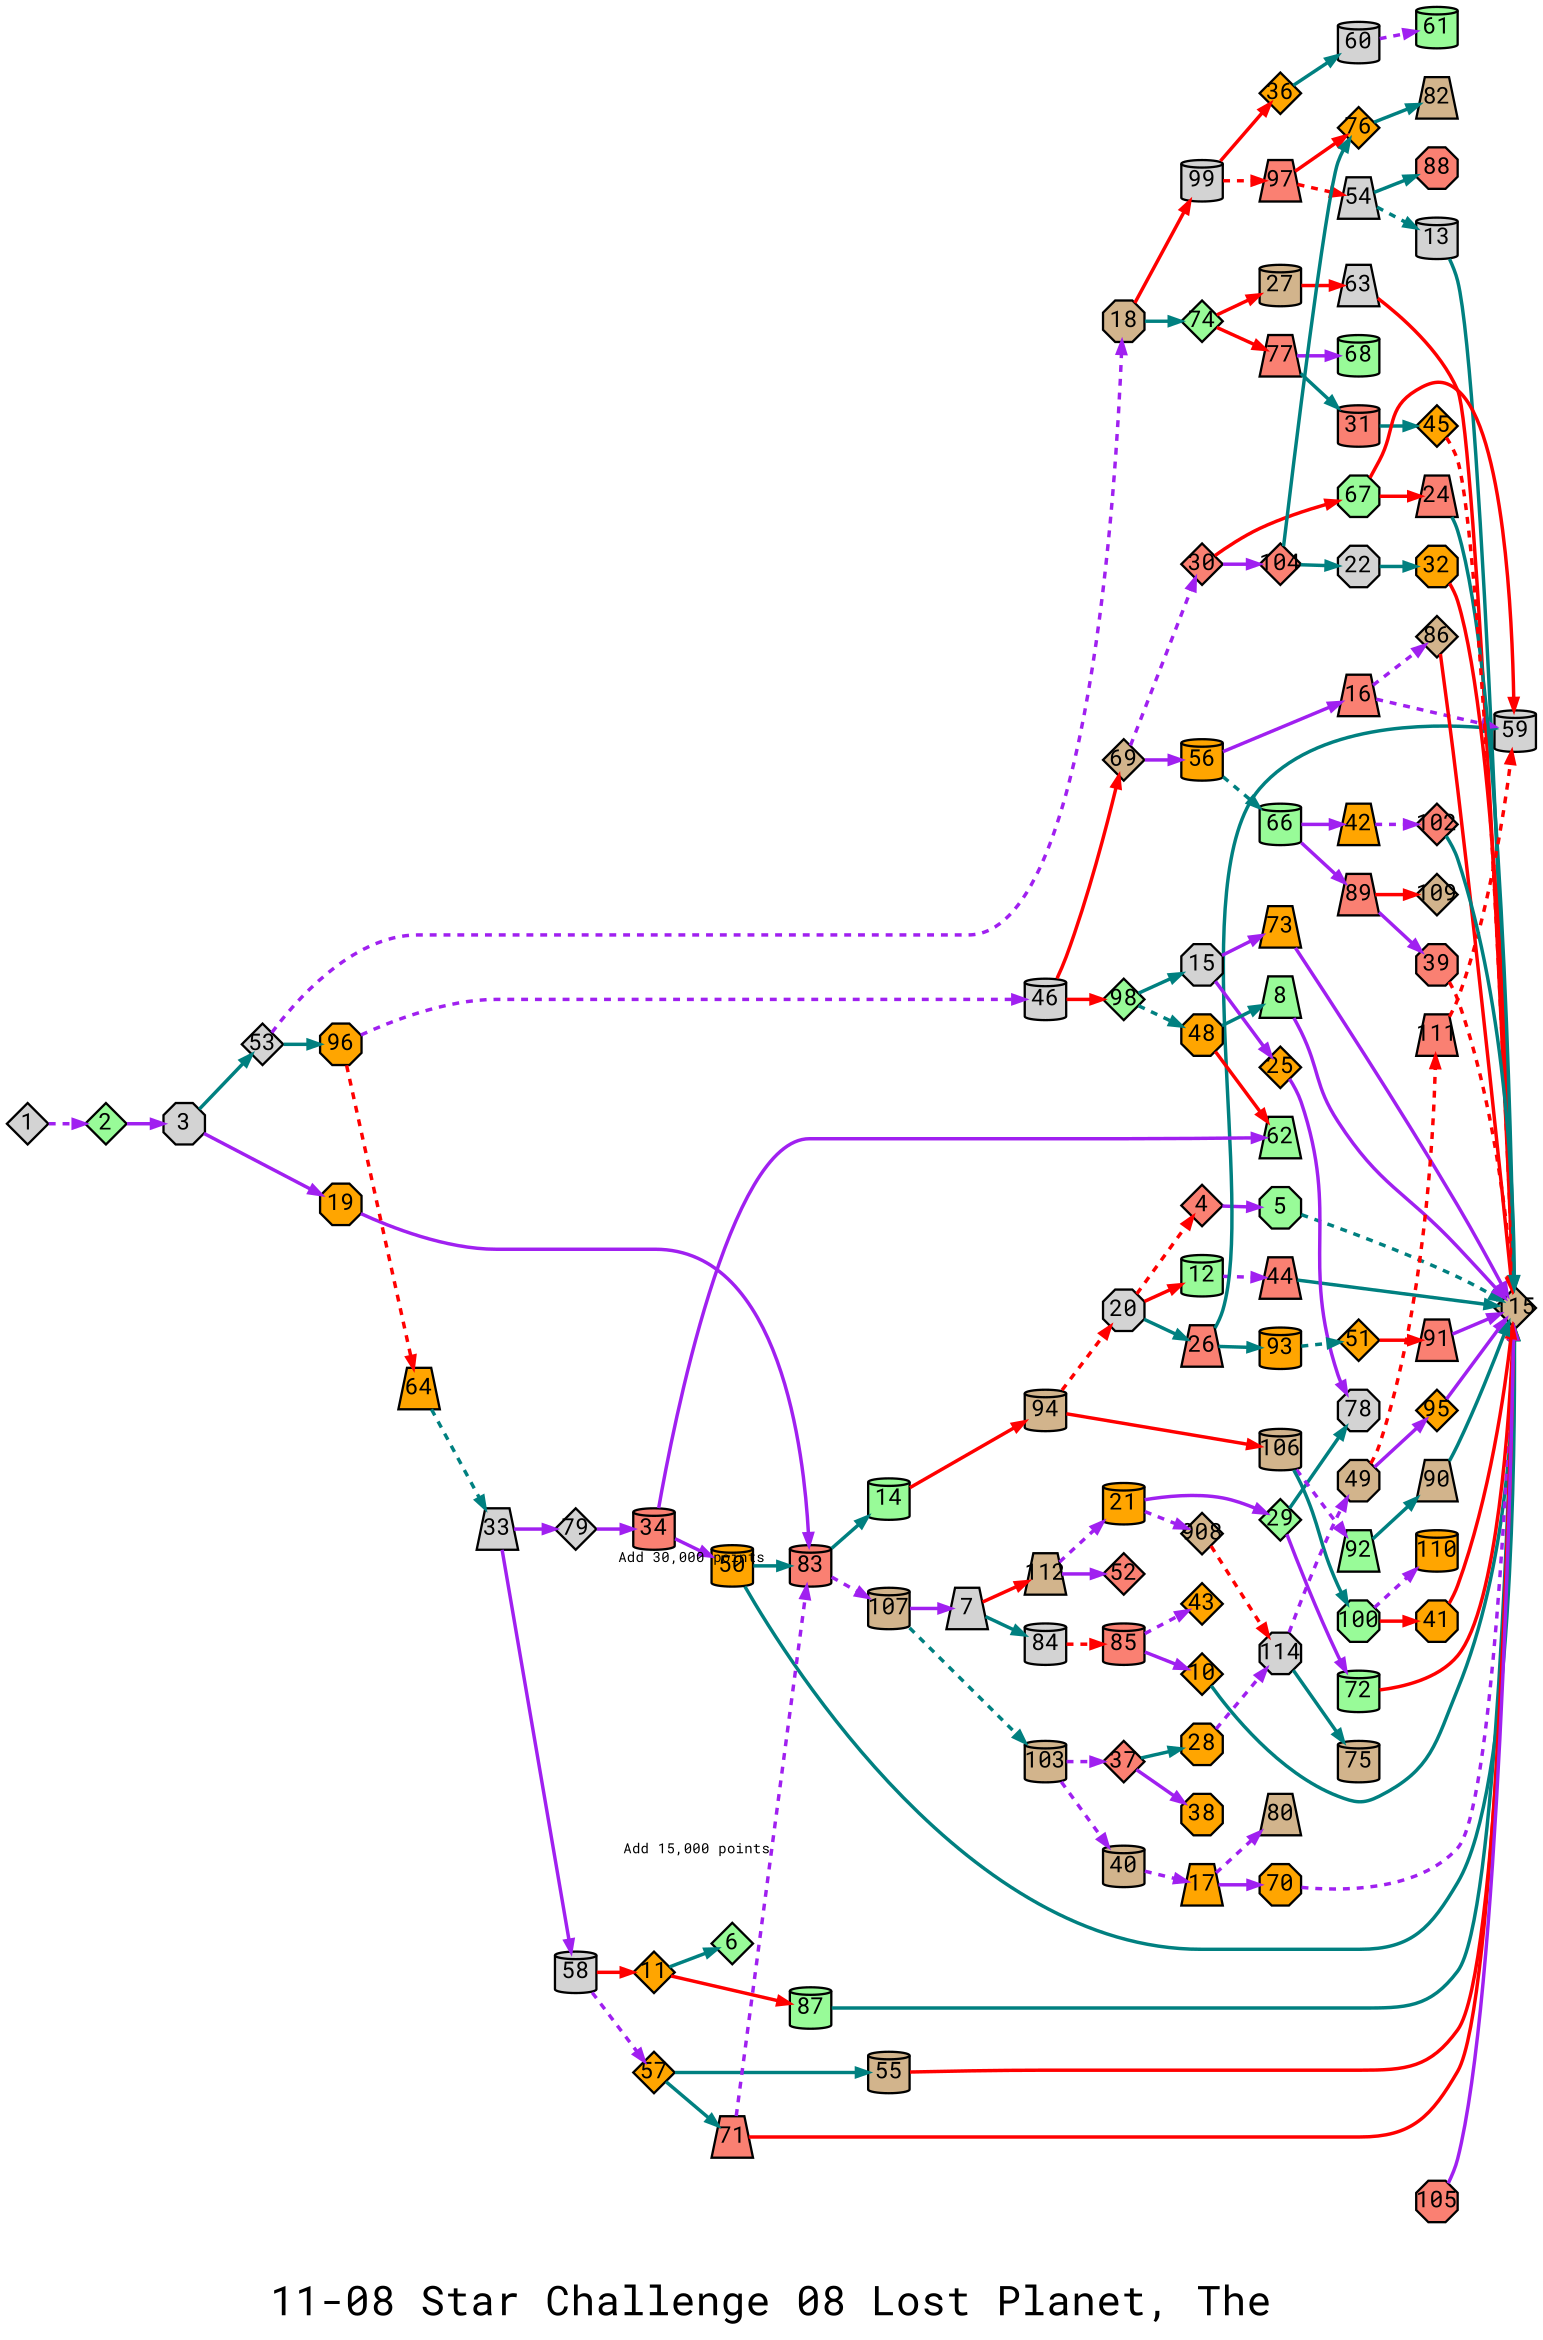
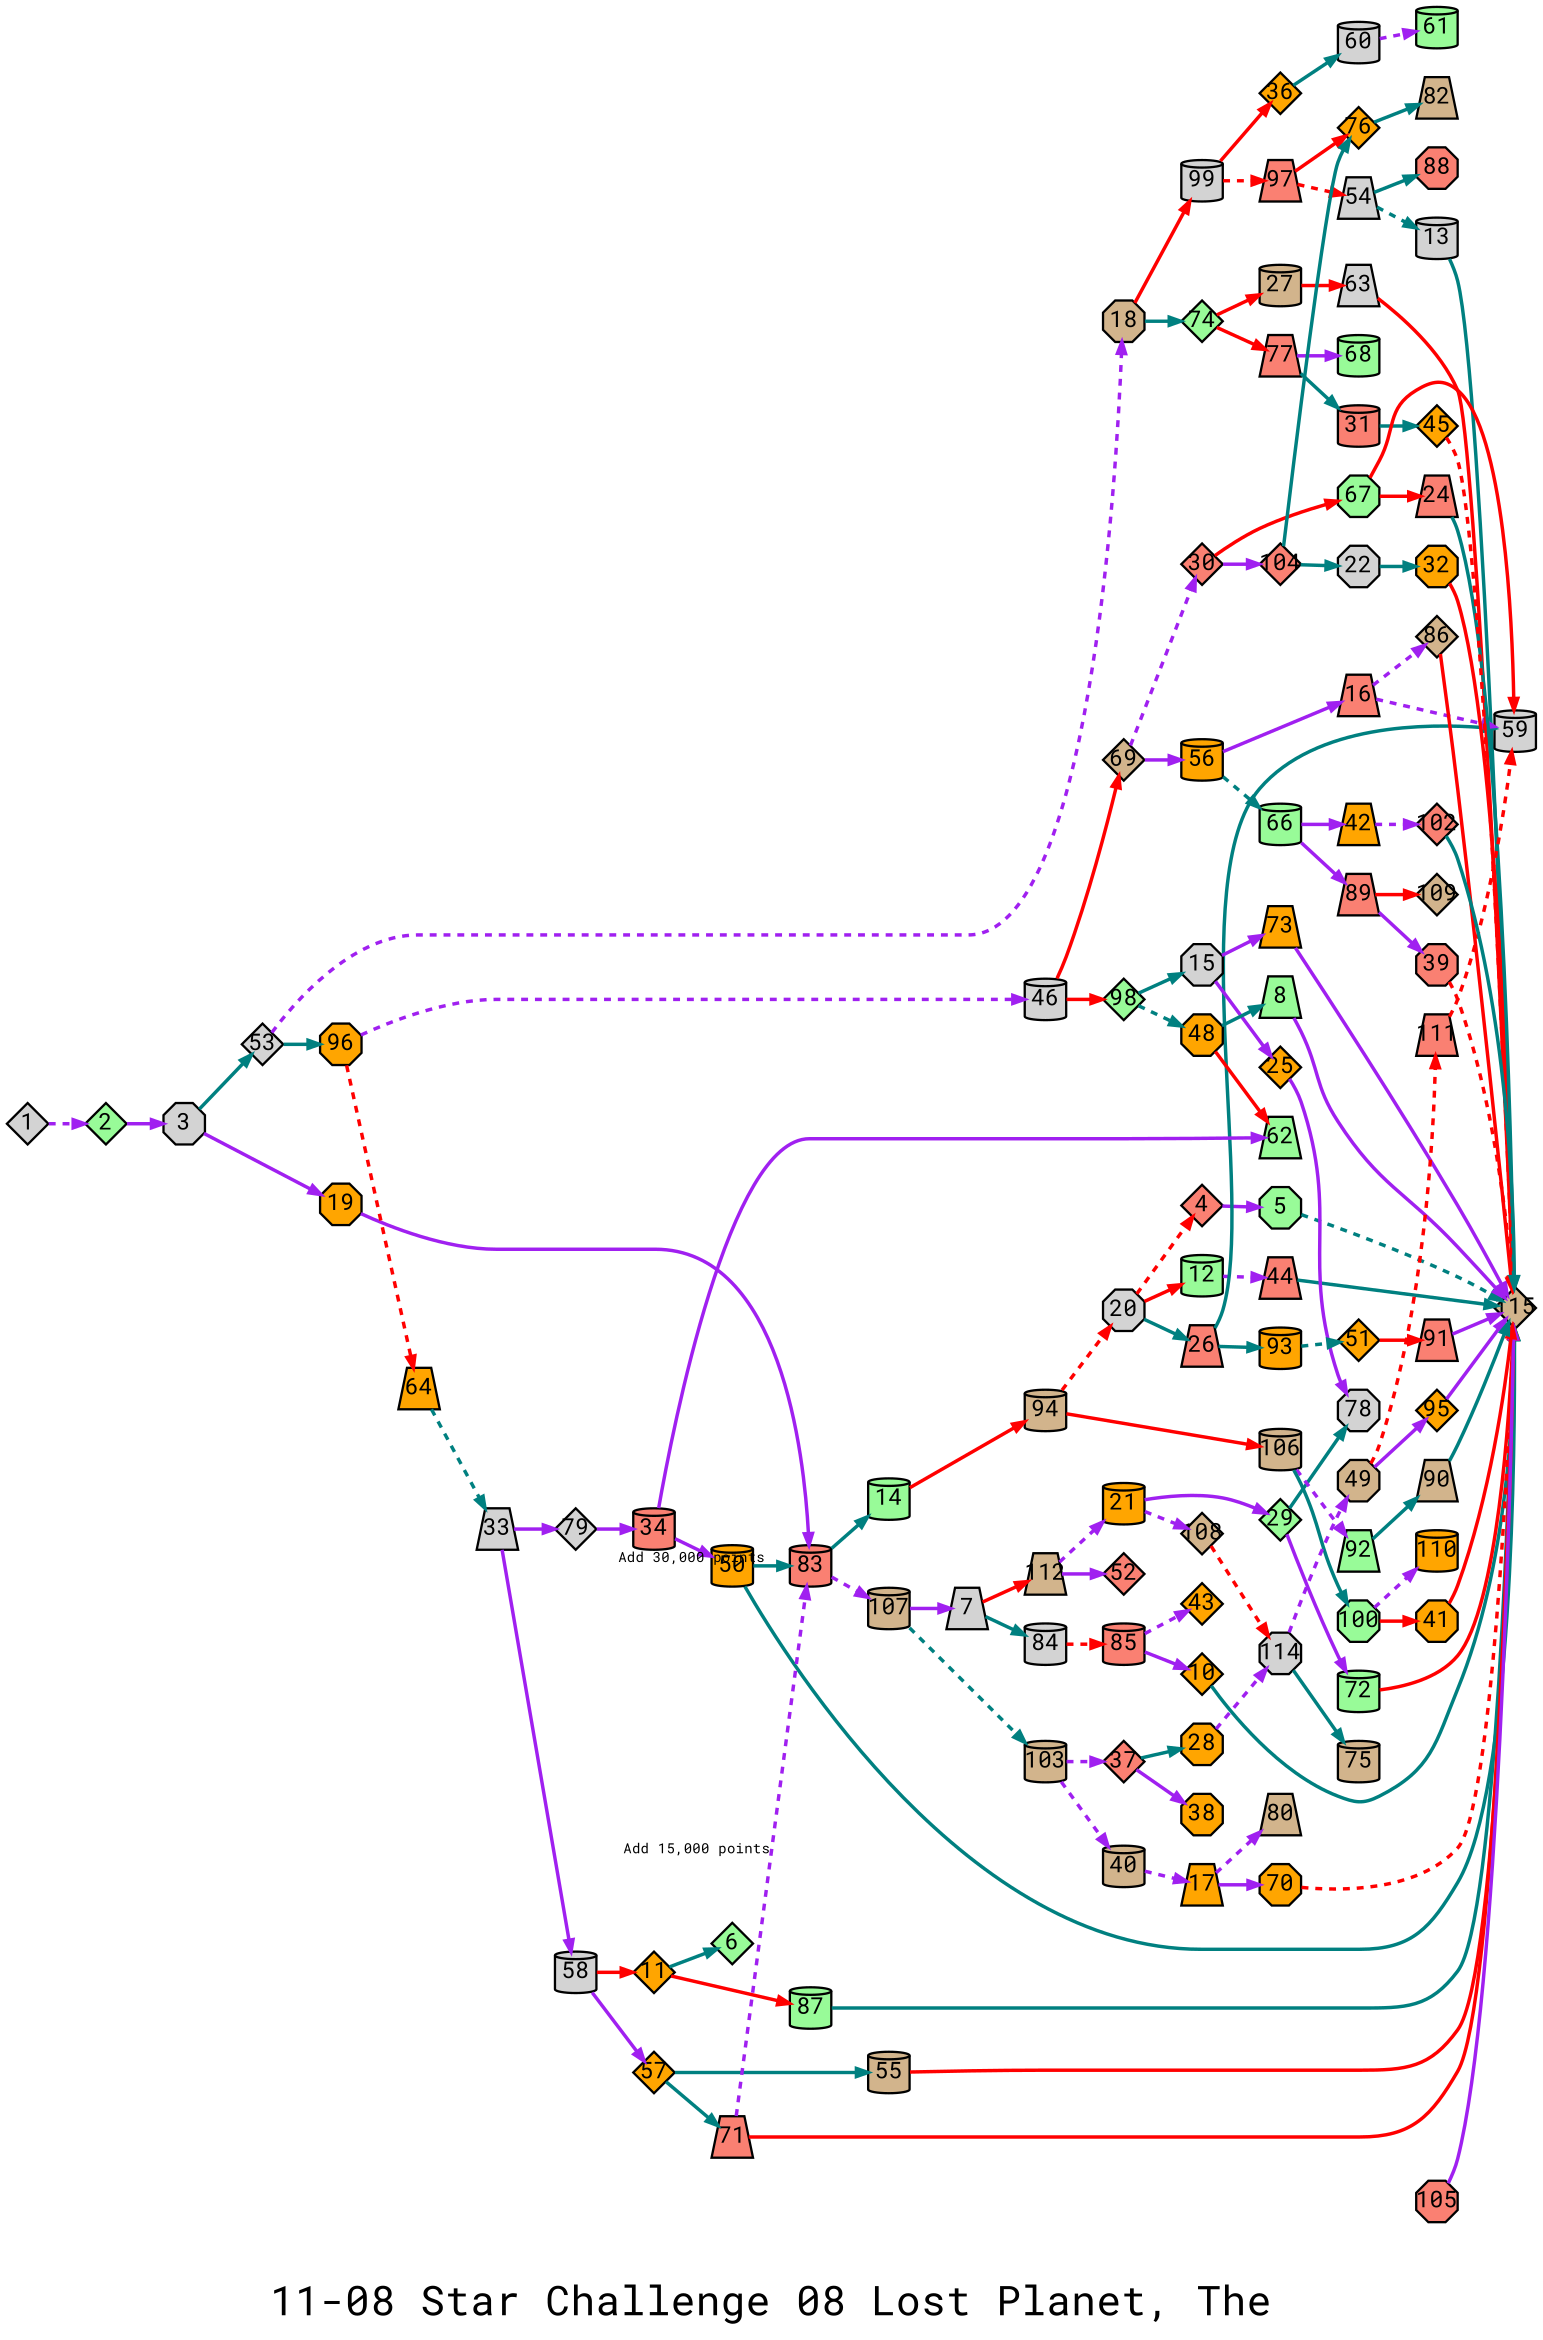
(1202, 1534) -> (1202, 1534)
(1491, 1678) -> (1491, 1678)
(615, 2022) -> (615, 2022)
